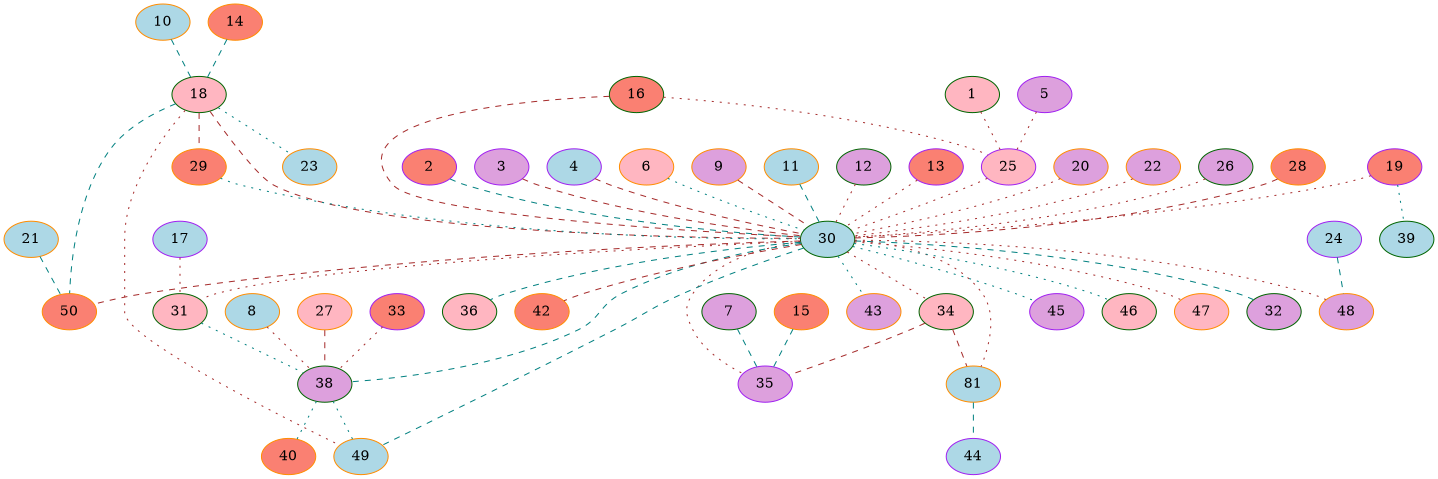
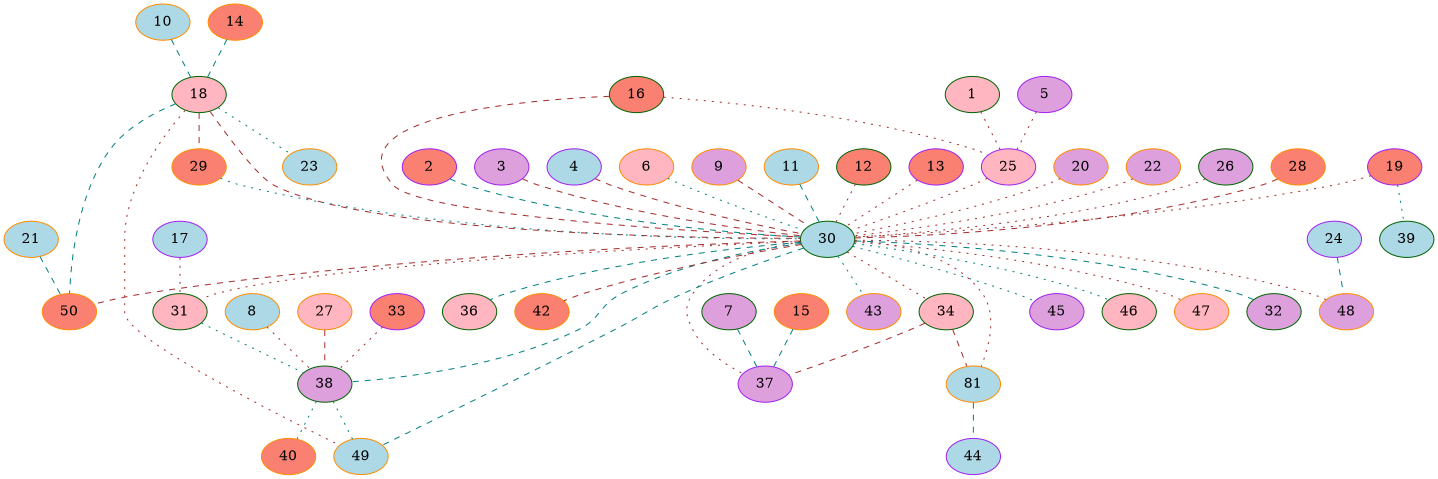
(864, 167) -> (864, 167)
(765, 384) -> (765, 384)
